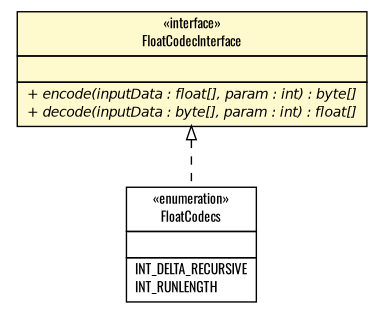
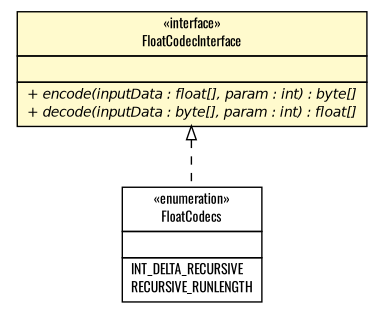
(176, 288) -> (192, 288)
